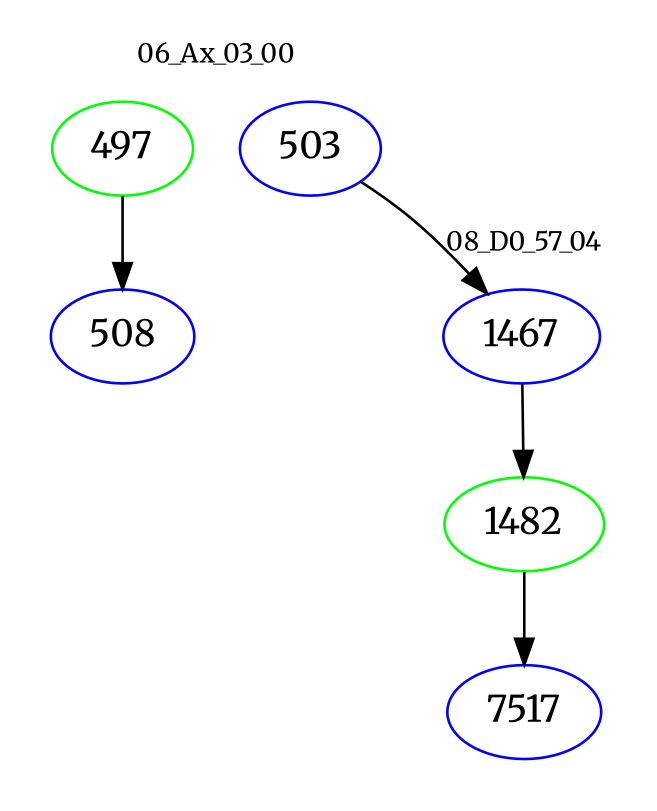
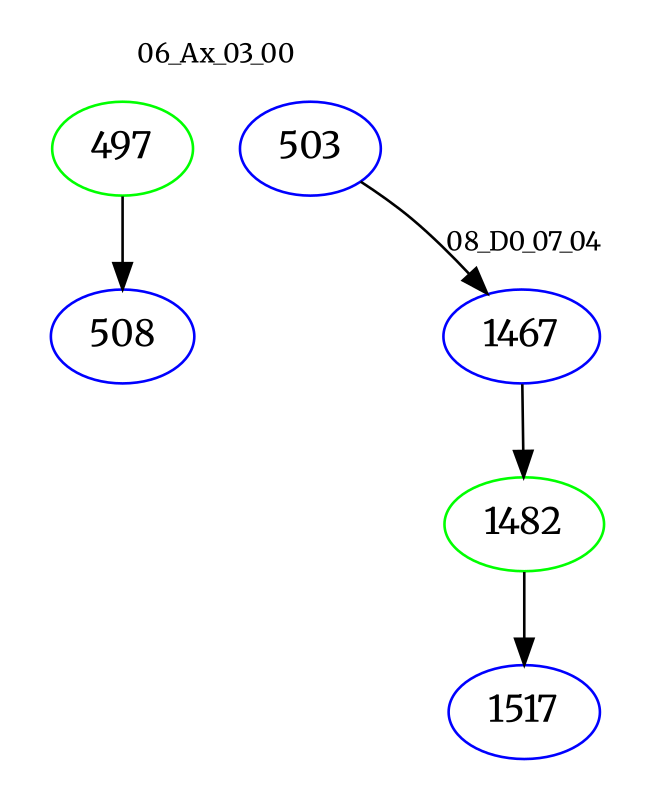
(524, 244) -> (524, 244)
(524, 712) -> (524, 712)
